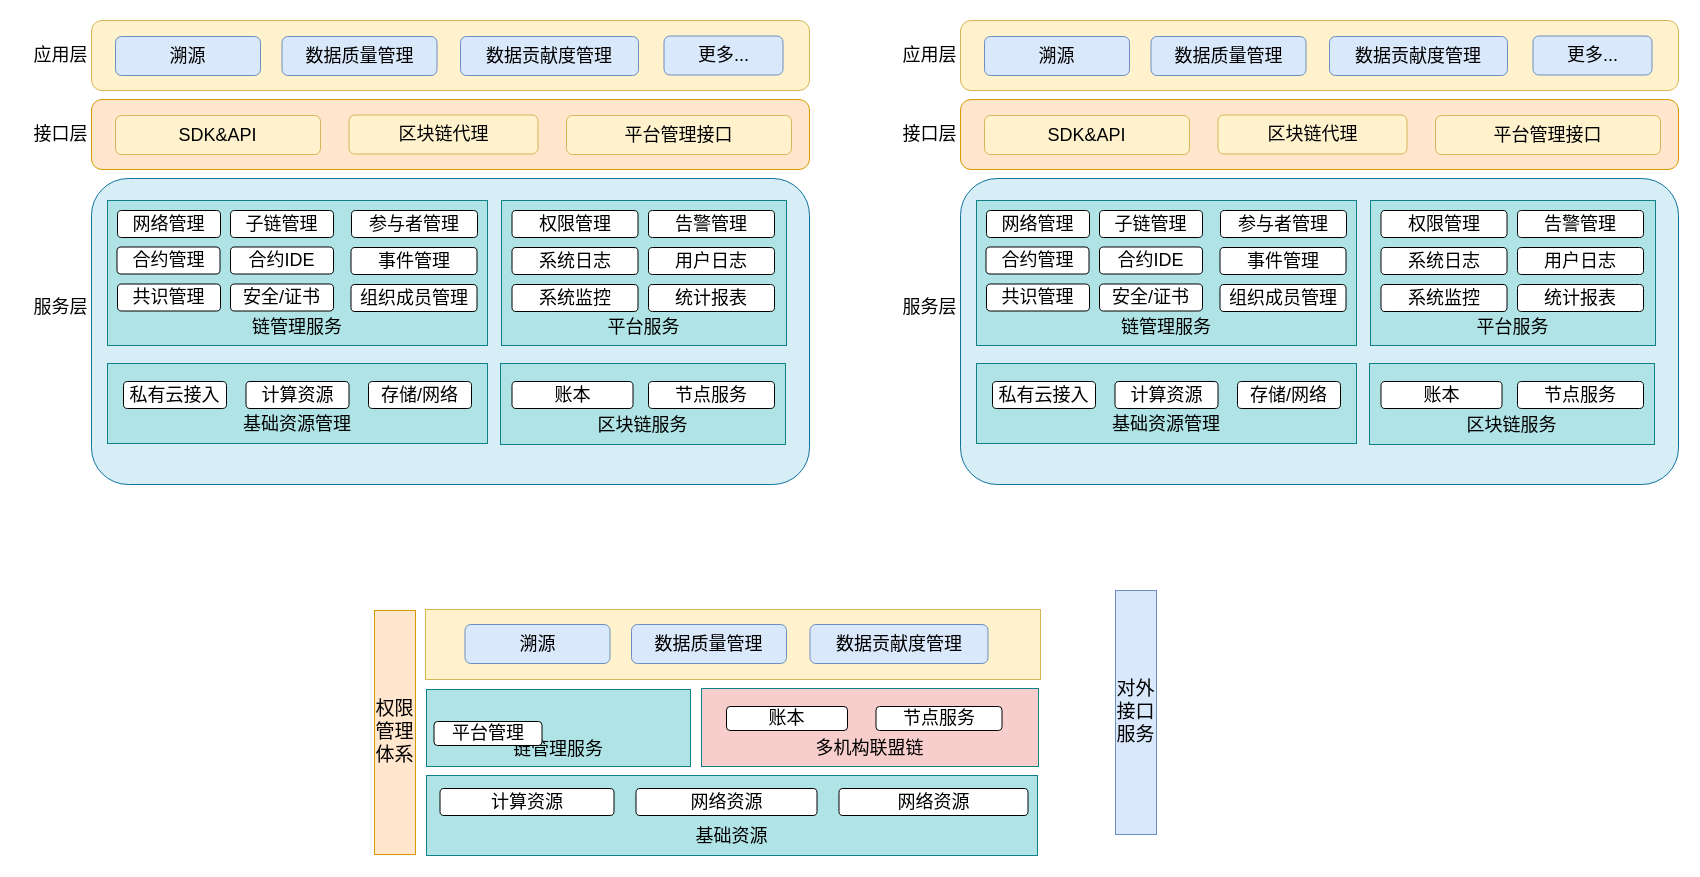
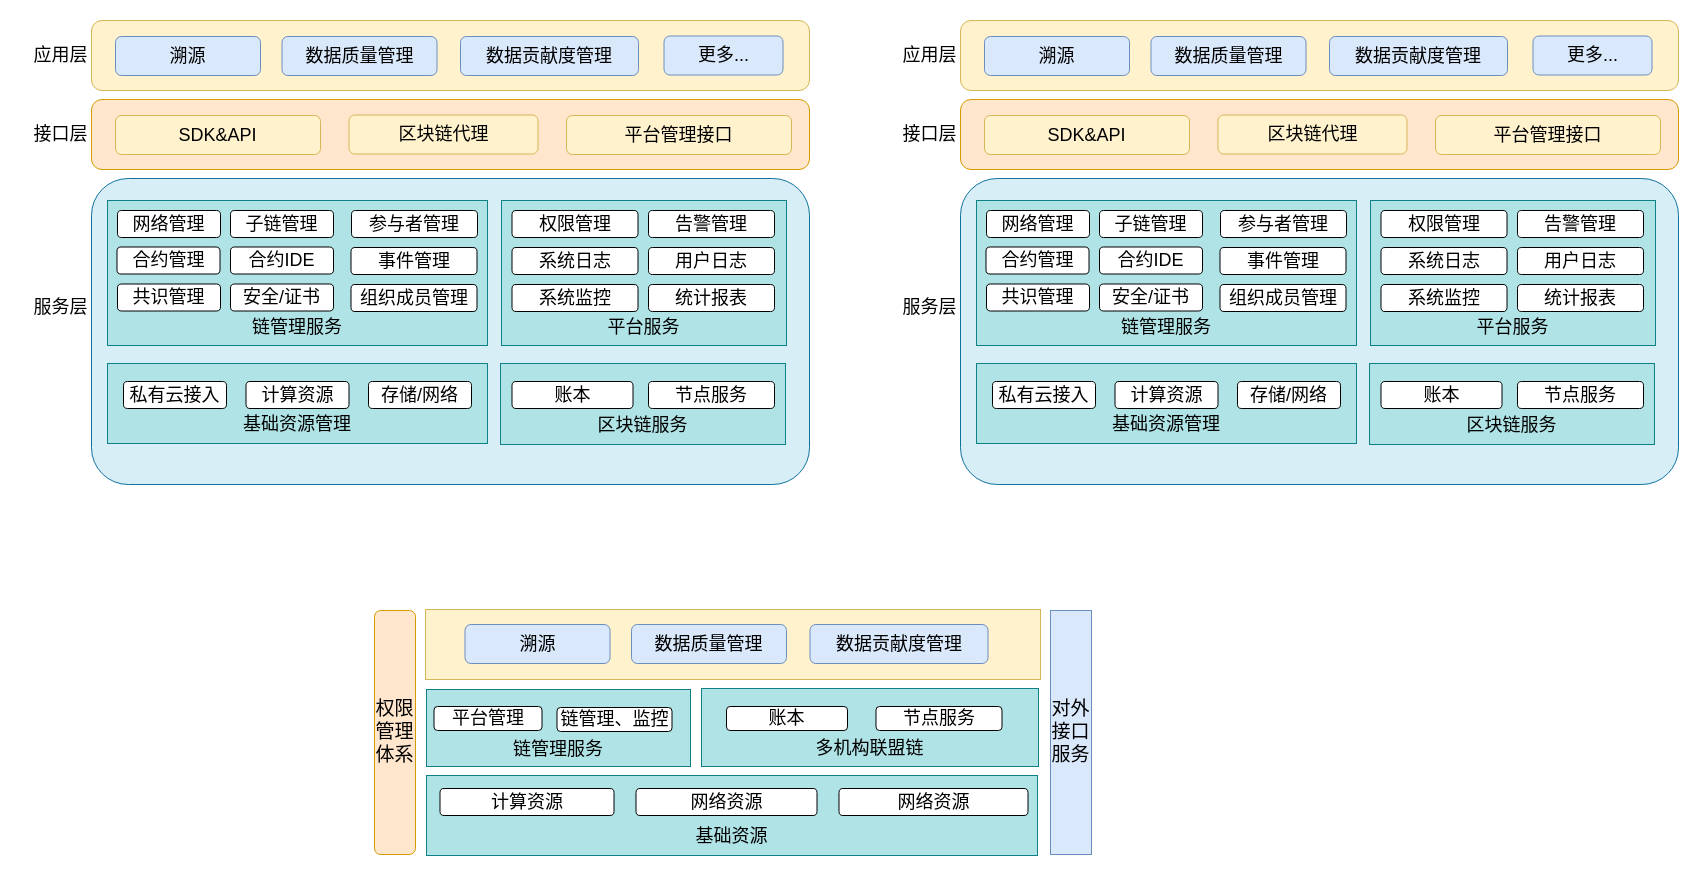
(1136, 713) -> (1071, 733)
none -> (615, 720)
(870, 728) -> (870, 728)
(395, 733) -> (395, 733)
(488, 734) -> (488, 719)
